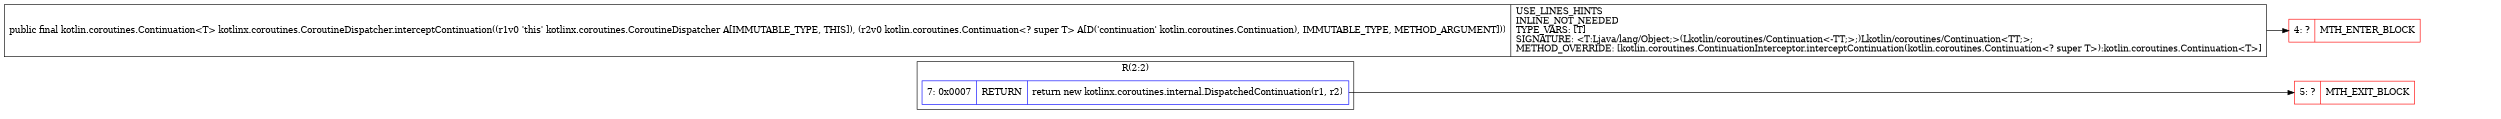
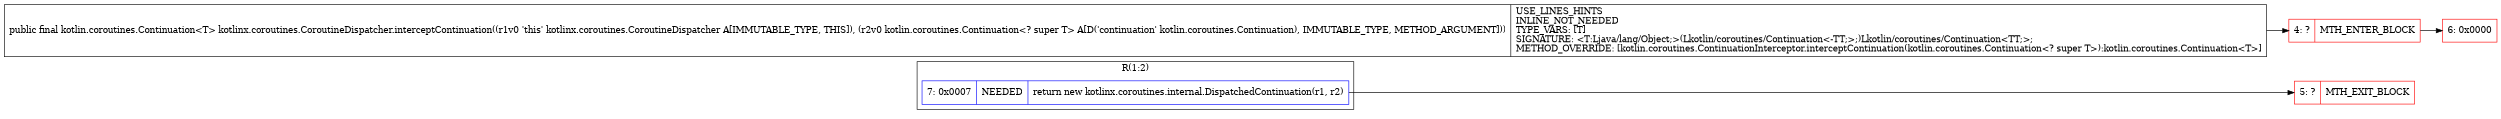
none -> (2470, 31)
(1135, 69) -> (1135, 69)
(1002, 92) -> (1002, 92)
